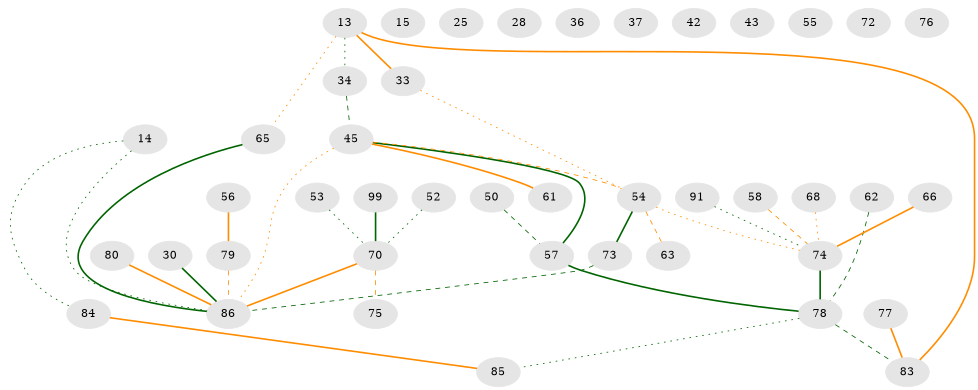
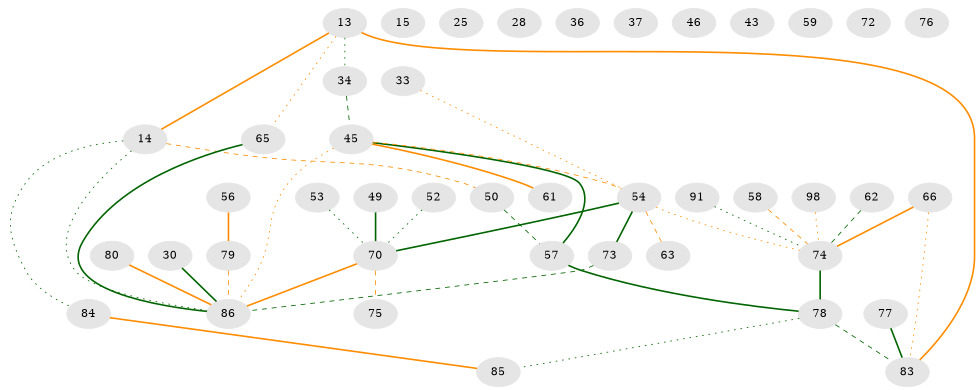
(694, 23) -> (694, 23)
(810, 23) -> (810, 23)
(374, 52) -> (245, 81)
none -> (322, 162)
(376, 198) -> (376, 198)
(814, 198) -> (814, 198)
none -> (508, 228)
(854, 259) -> (846, 227)
none -> (920, 285)
(896, 343) -> (896, 343)
